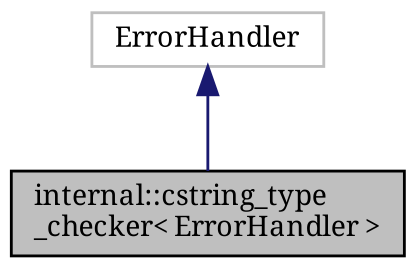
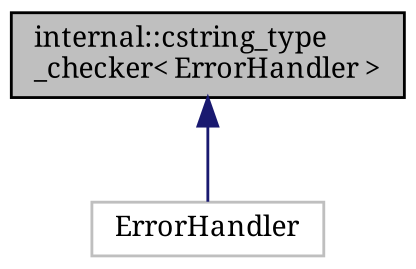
(208, 133) -> (208, 164)
